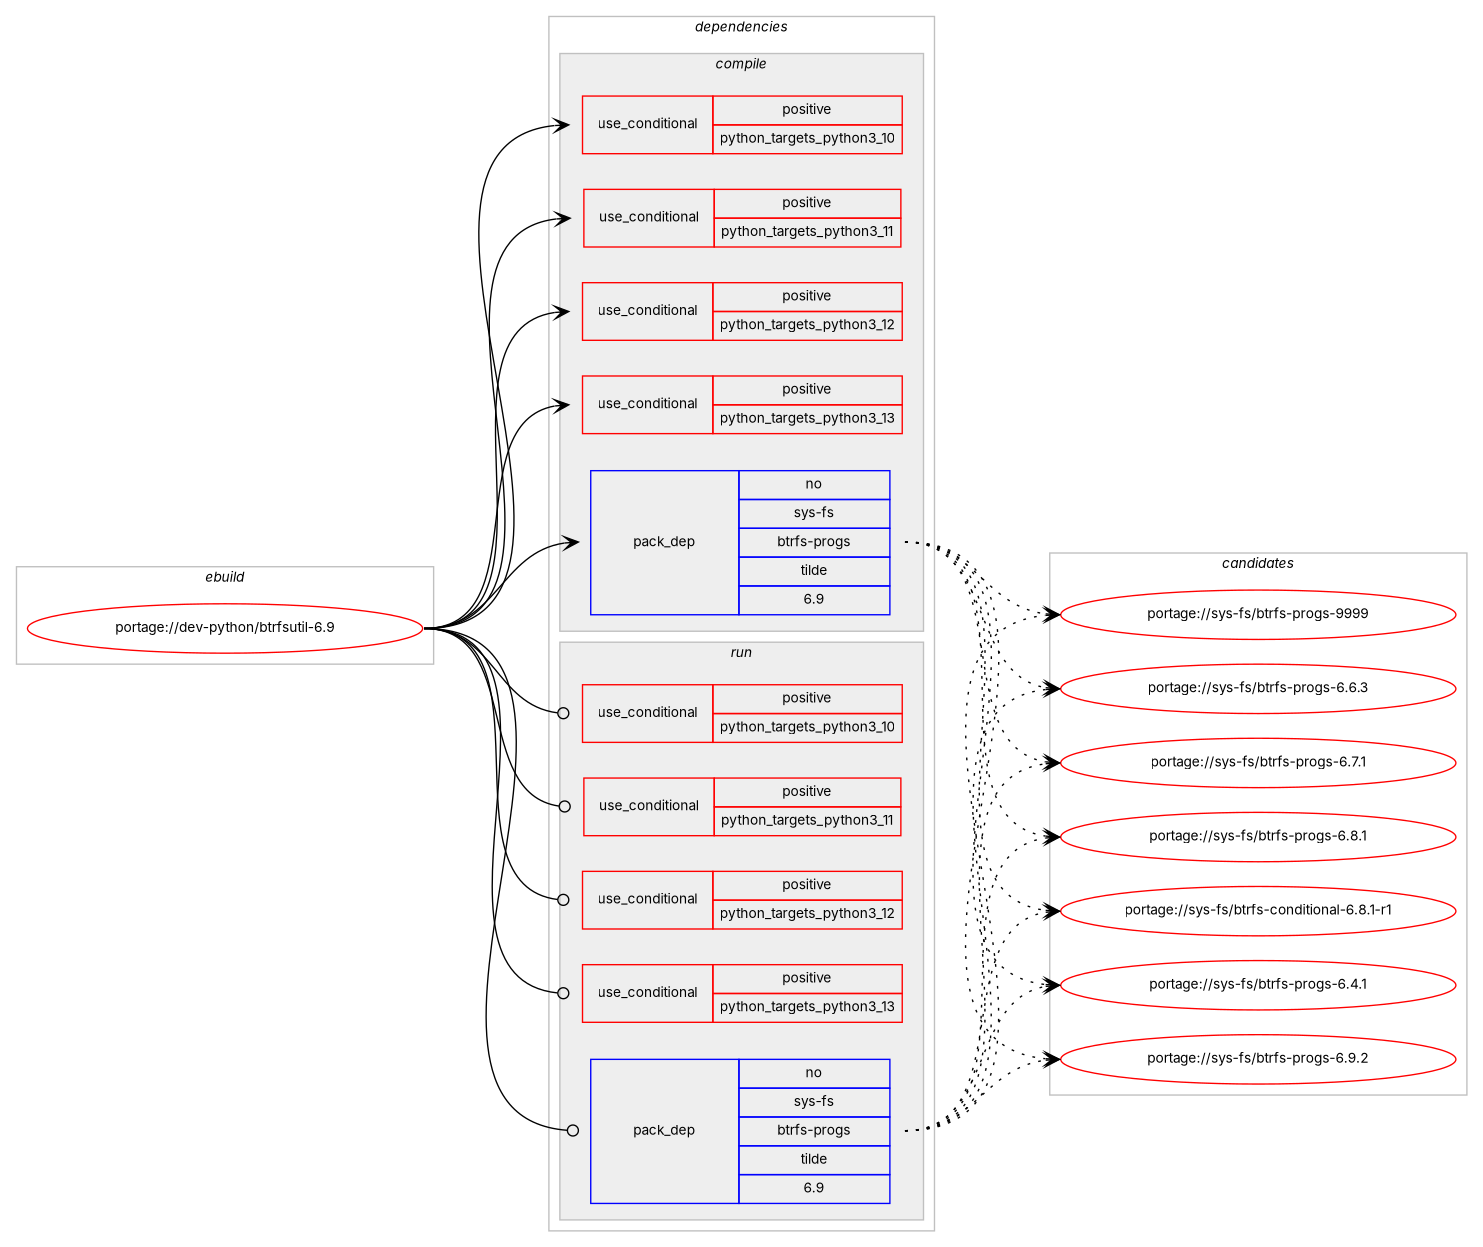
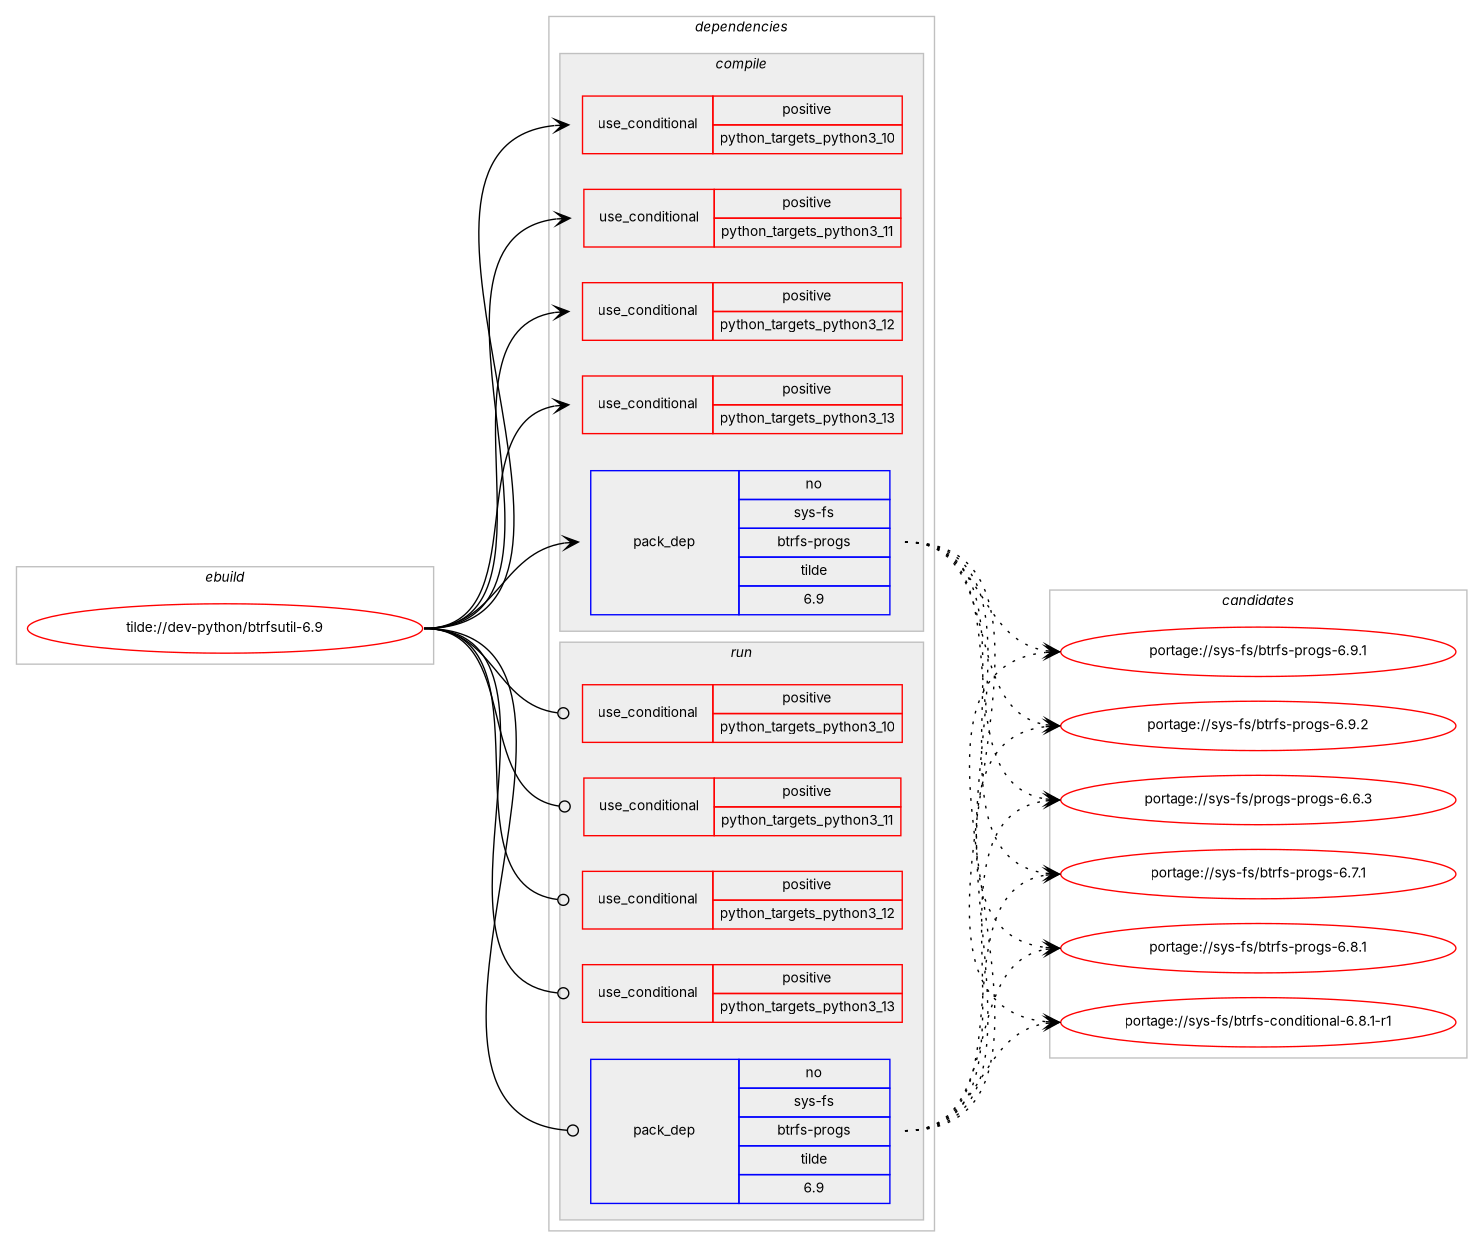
(1258, 615) -> none
(225, 628) -> (225, 628)
(1258, 689) -> (1258, 800)
(1258, 985) -> (1258, 652)
